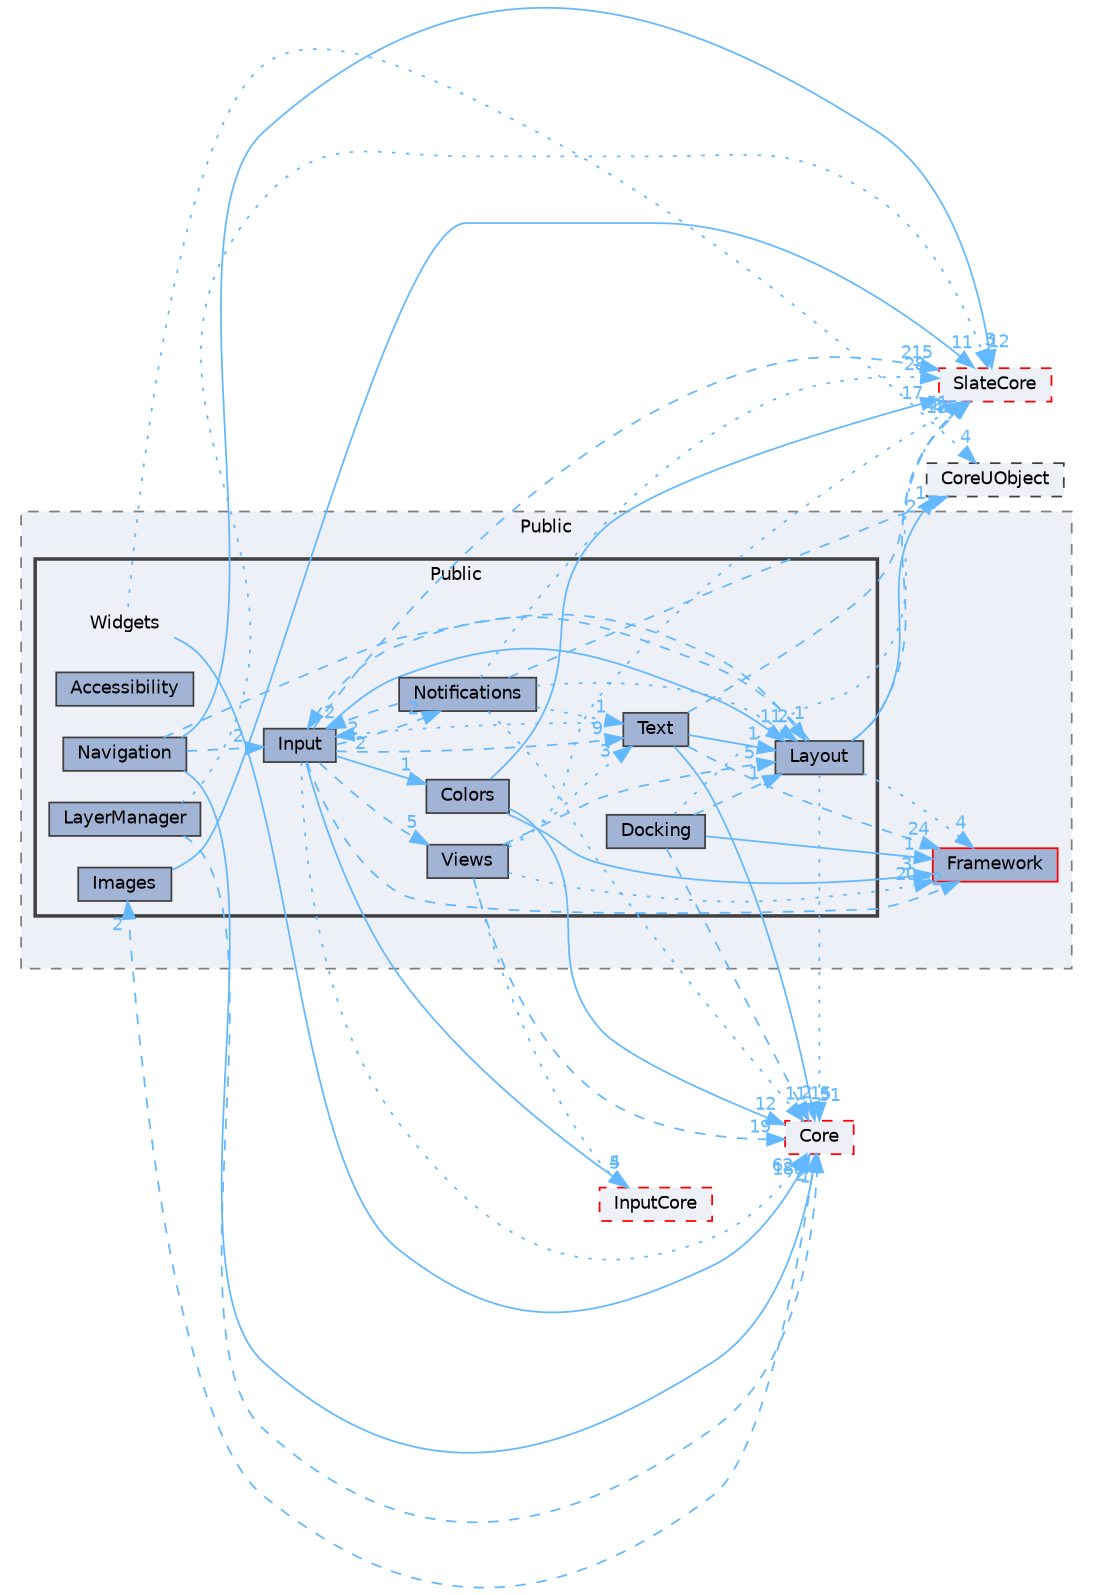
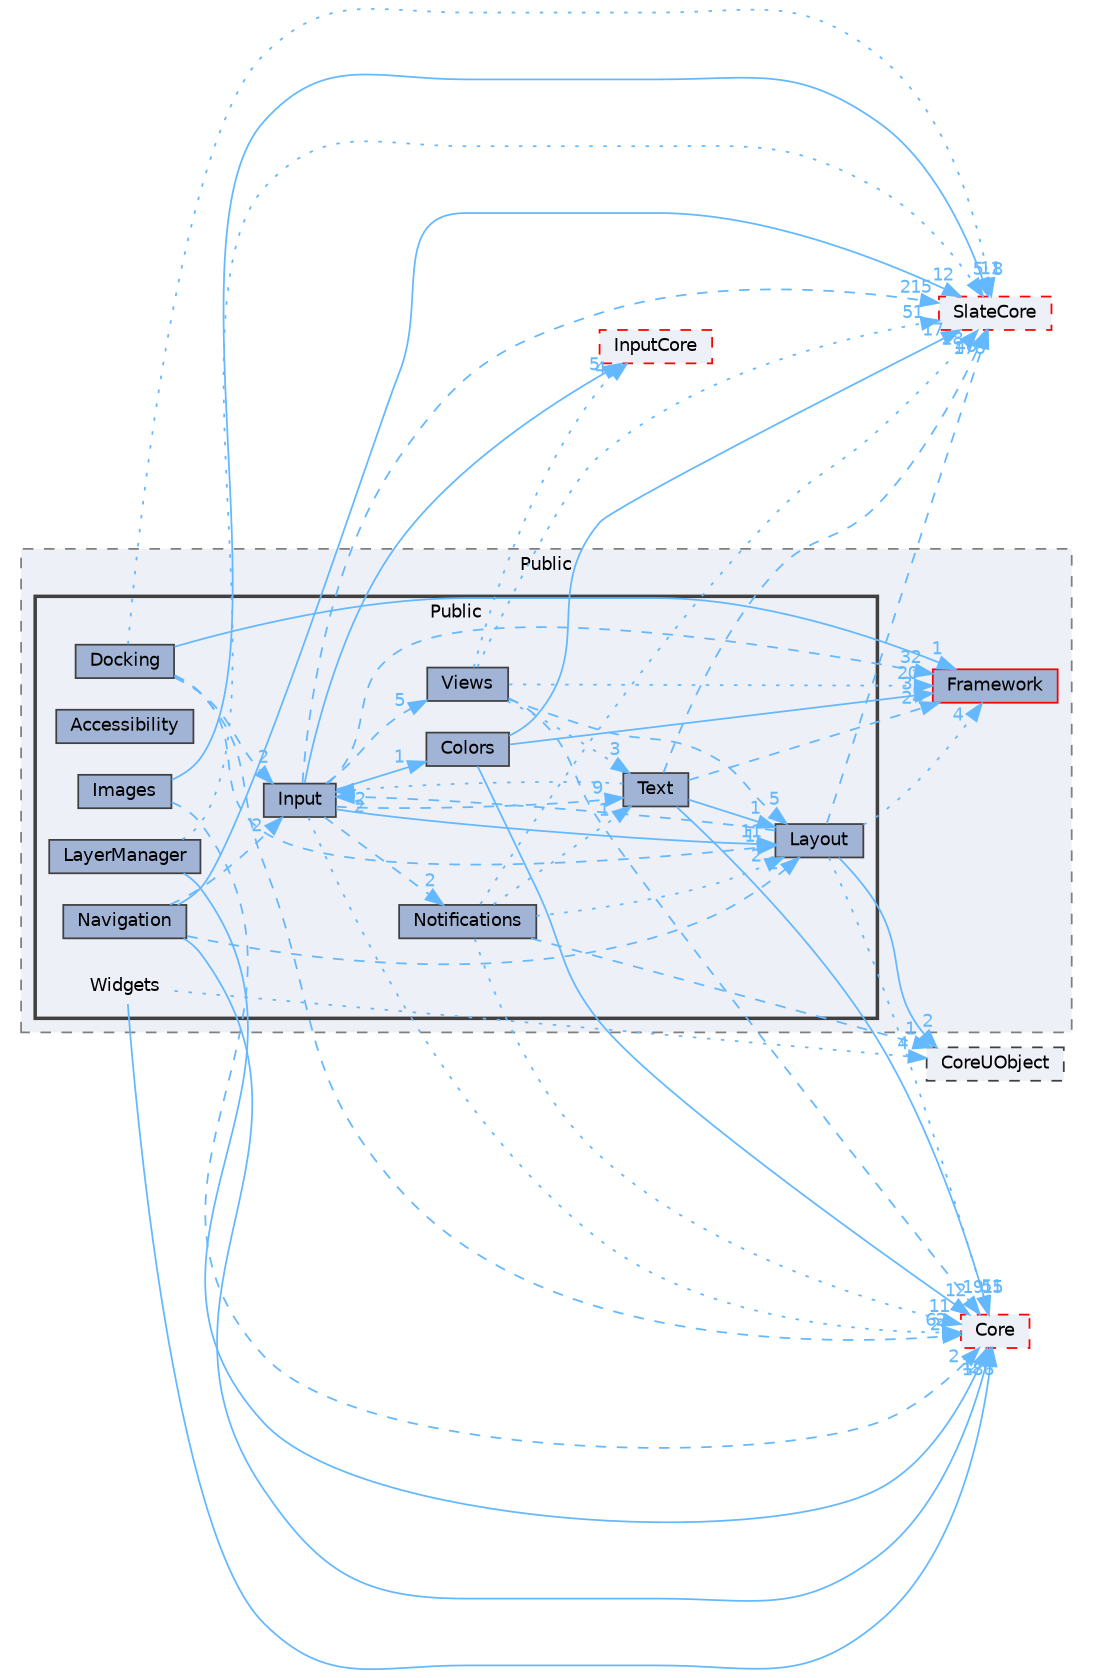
(371, 712) -> (224, 717)
(330, 1478) -> (357, 1475)
(371, 1563) -> (325, 1394)
